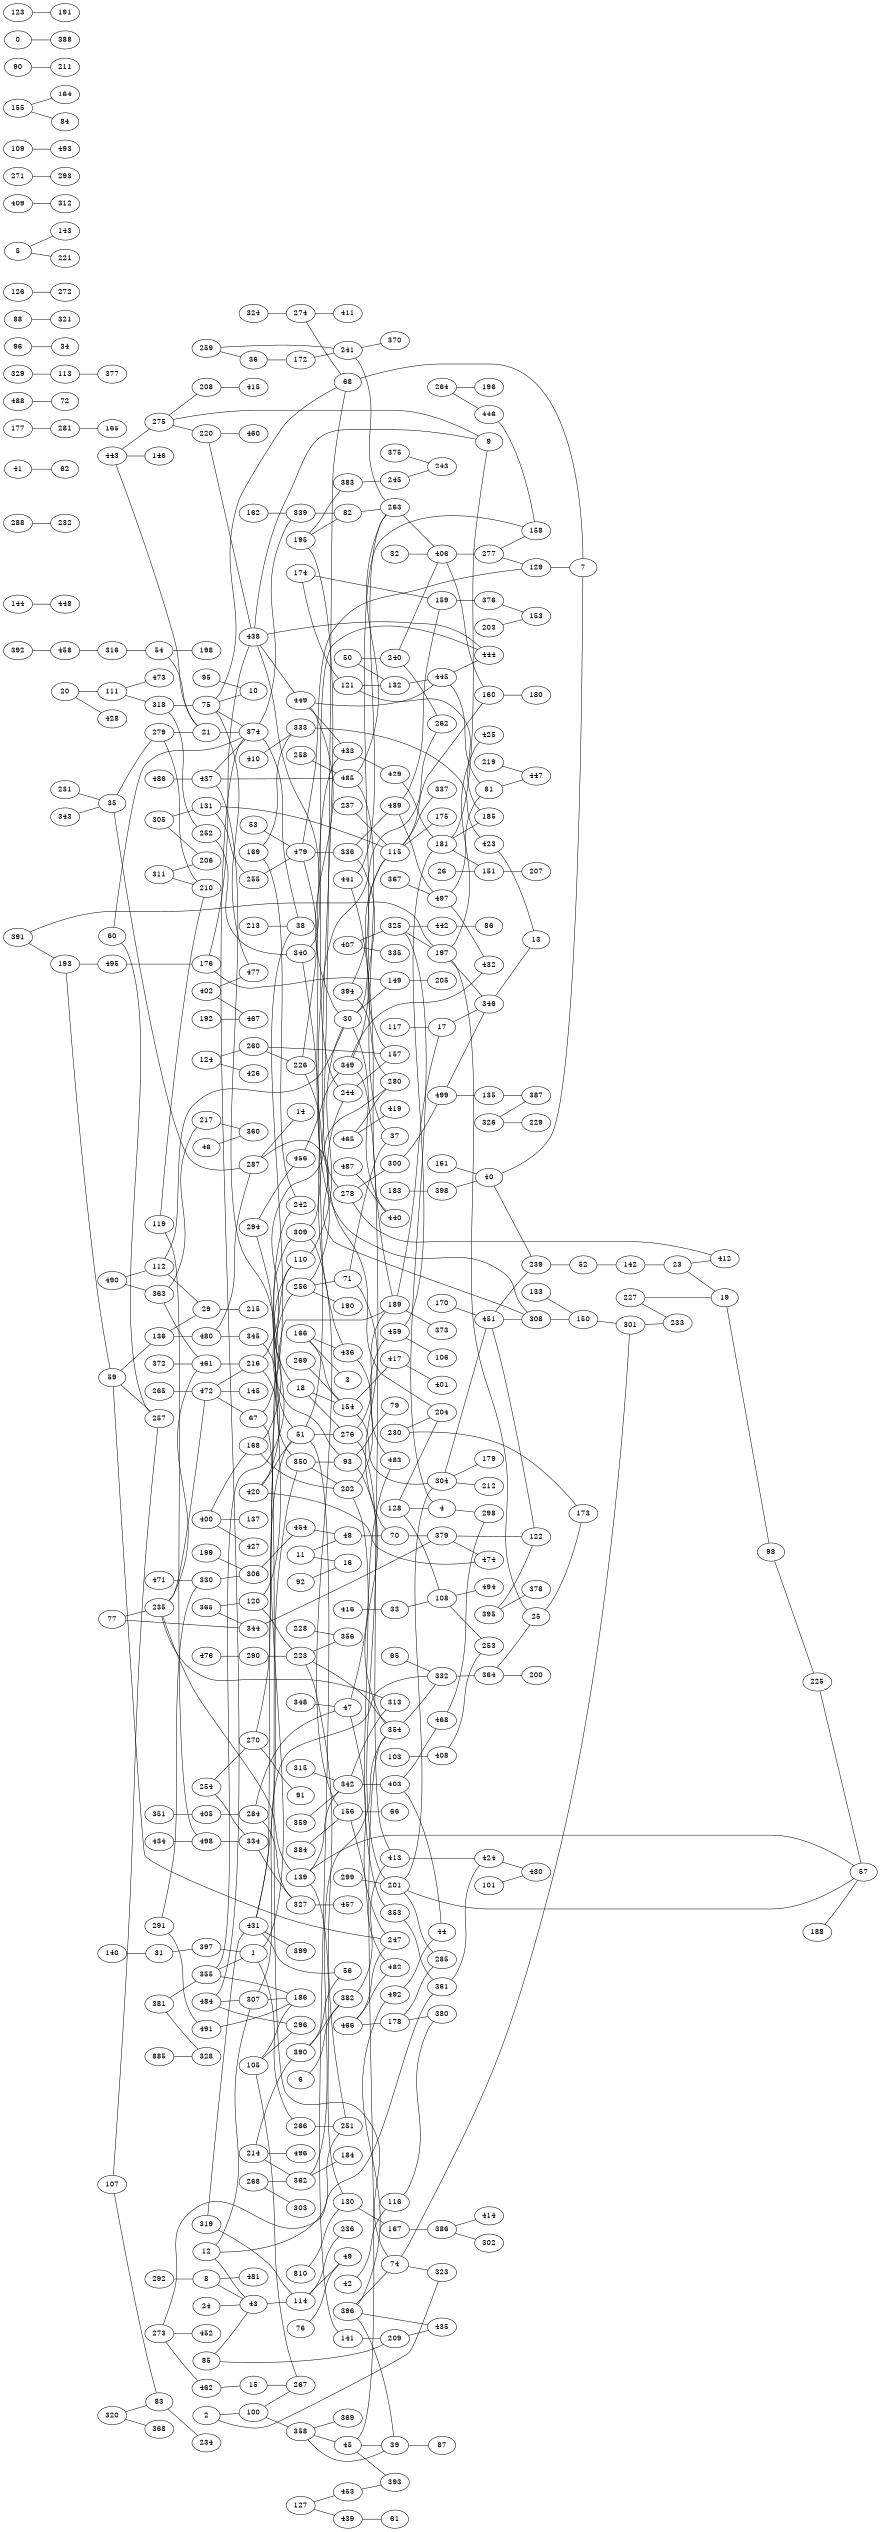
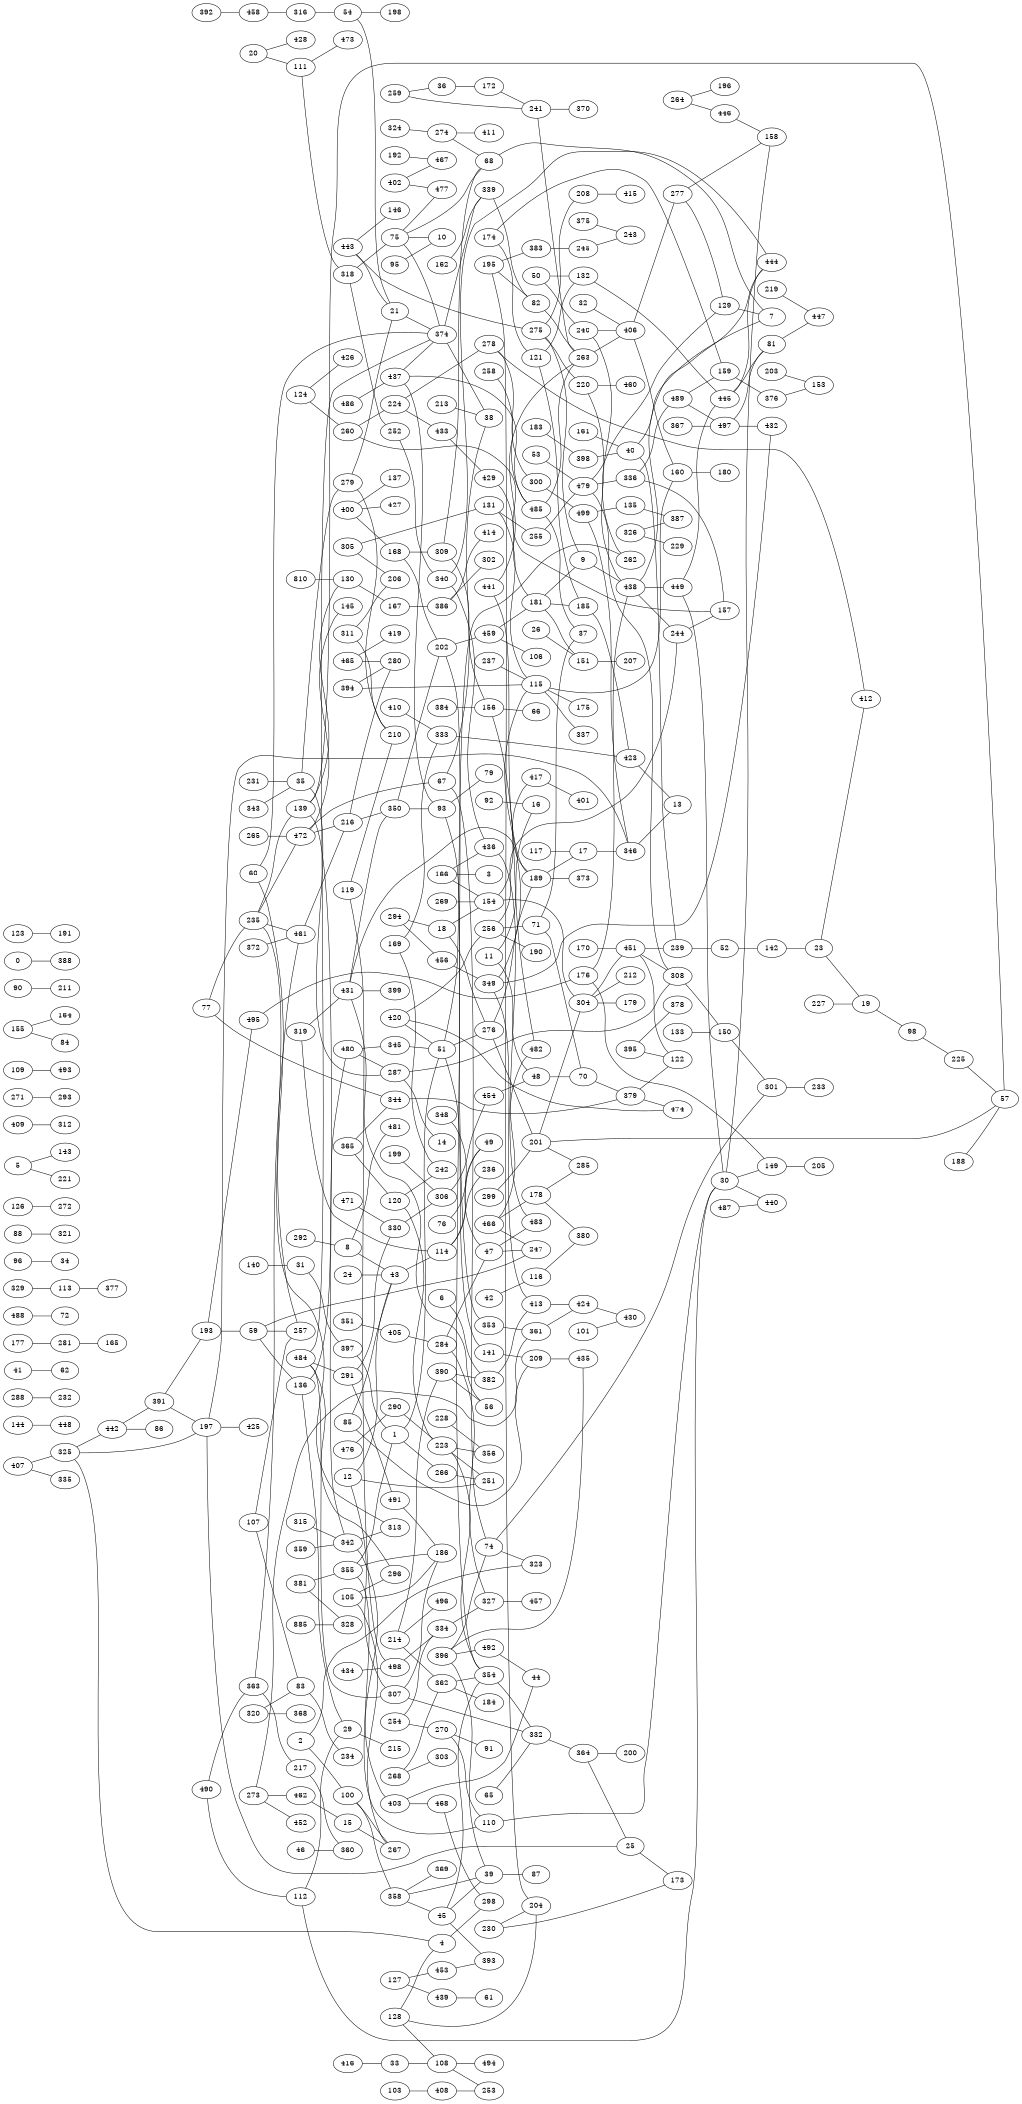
none -> (618, 694)
(324, 725) -> none
(301, 1066) -> (395, 404)
(654, 1310) -> none
none -> (327, 1368)
none -> (136, 1415)
